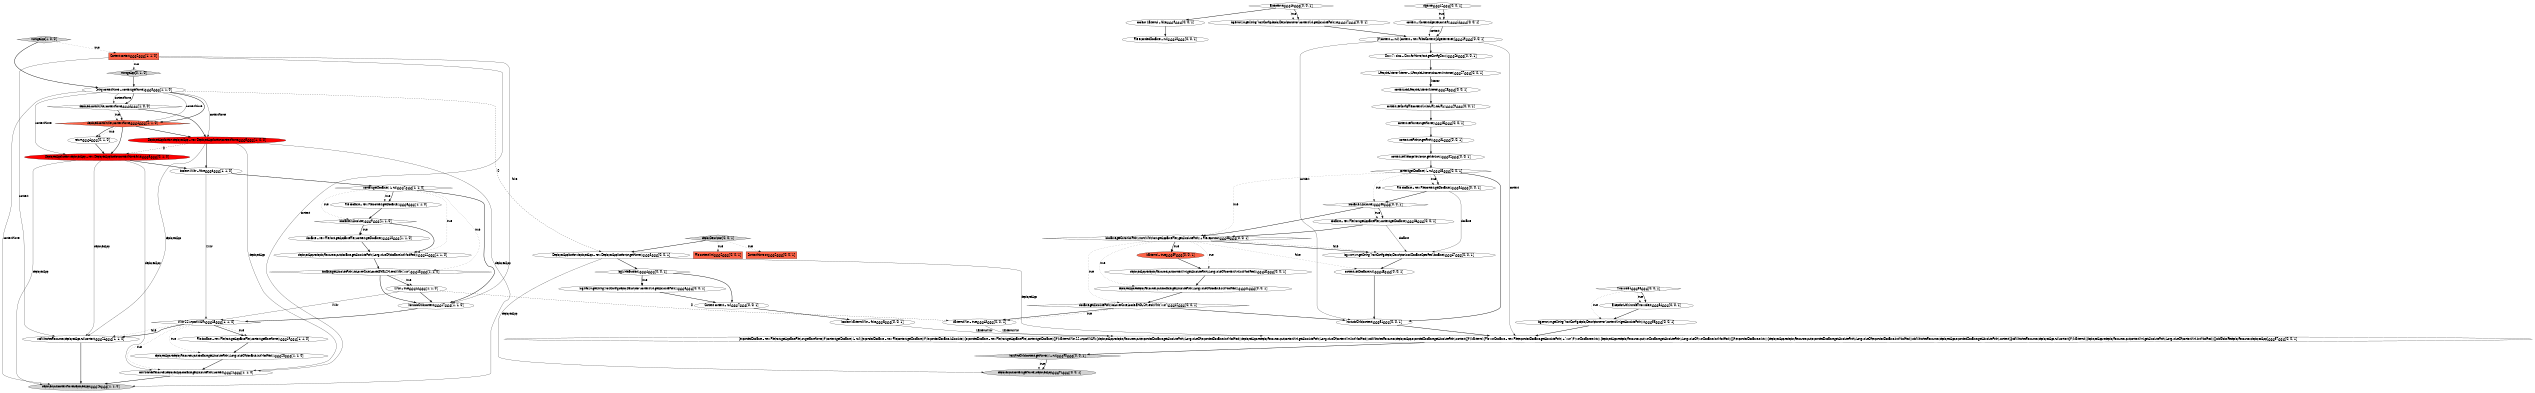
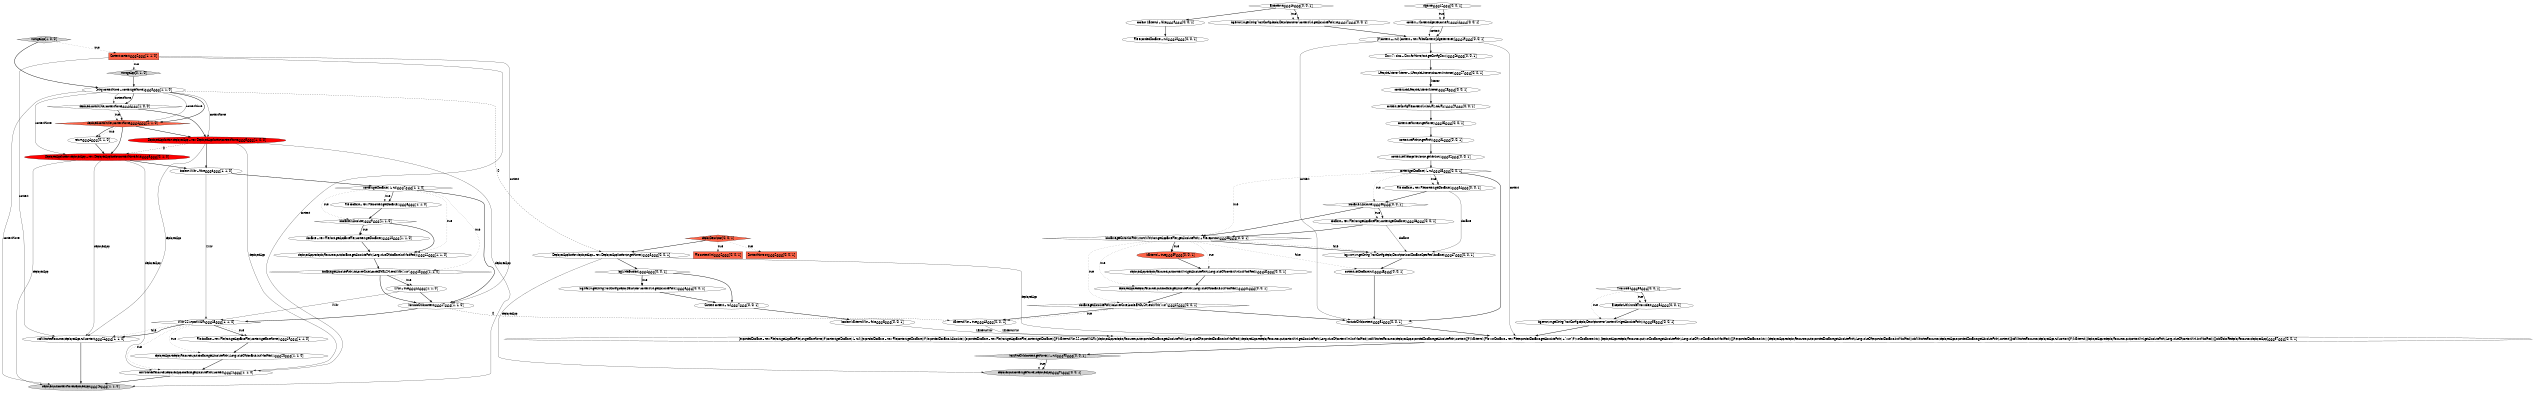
(514, 180) -> (514, 180)
(718, 238) -> (718, 238)
(693, 309) -> (698, 318)
